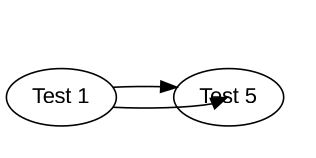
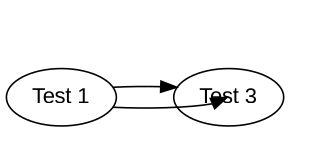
(229, 97) -> (229, 97)
